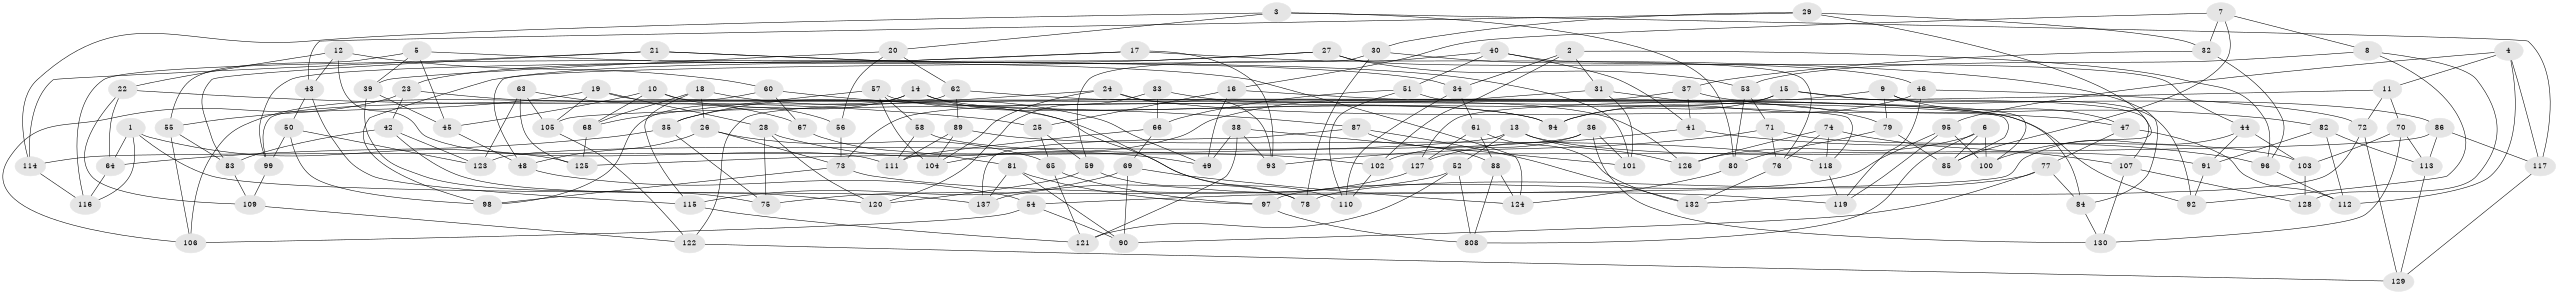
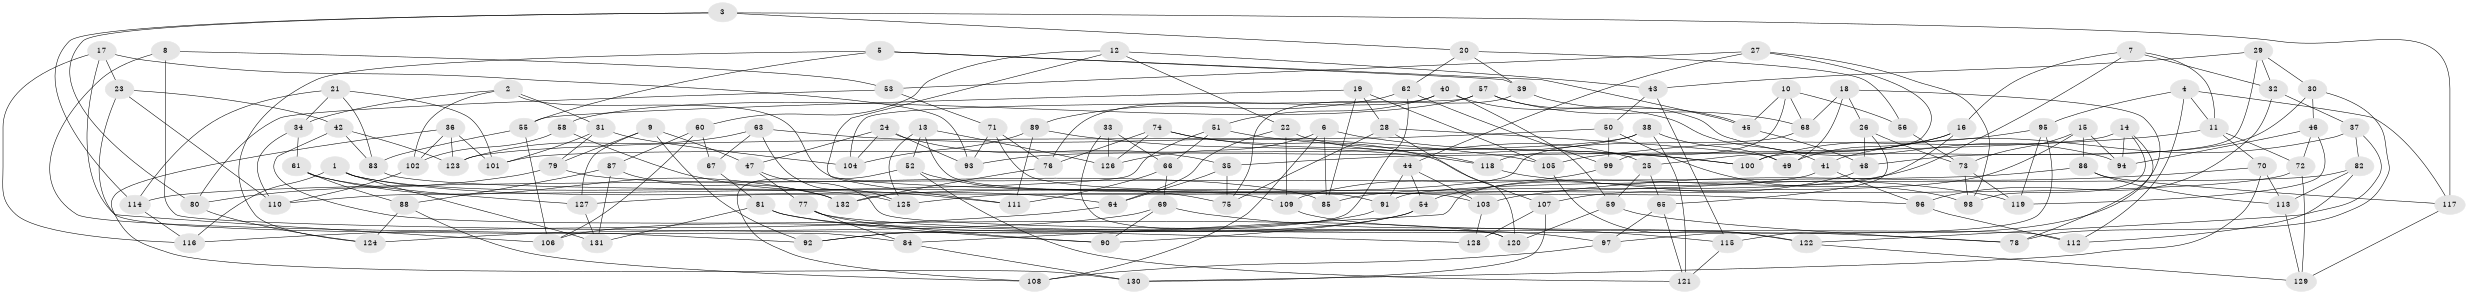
(2288, 30) -> (2197, 73)
(984, 205) -> (597, 243)
(1472, 243) -> (1035, 282)
